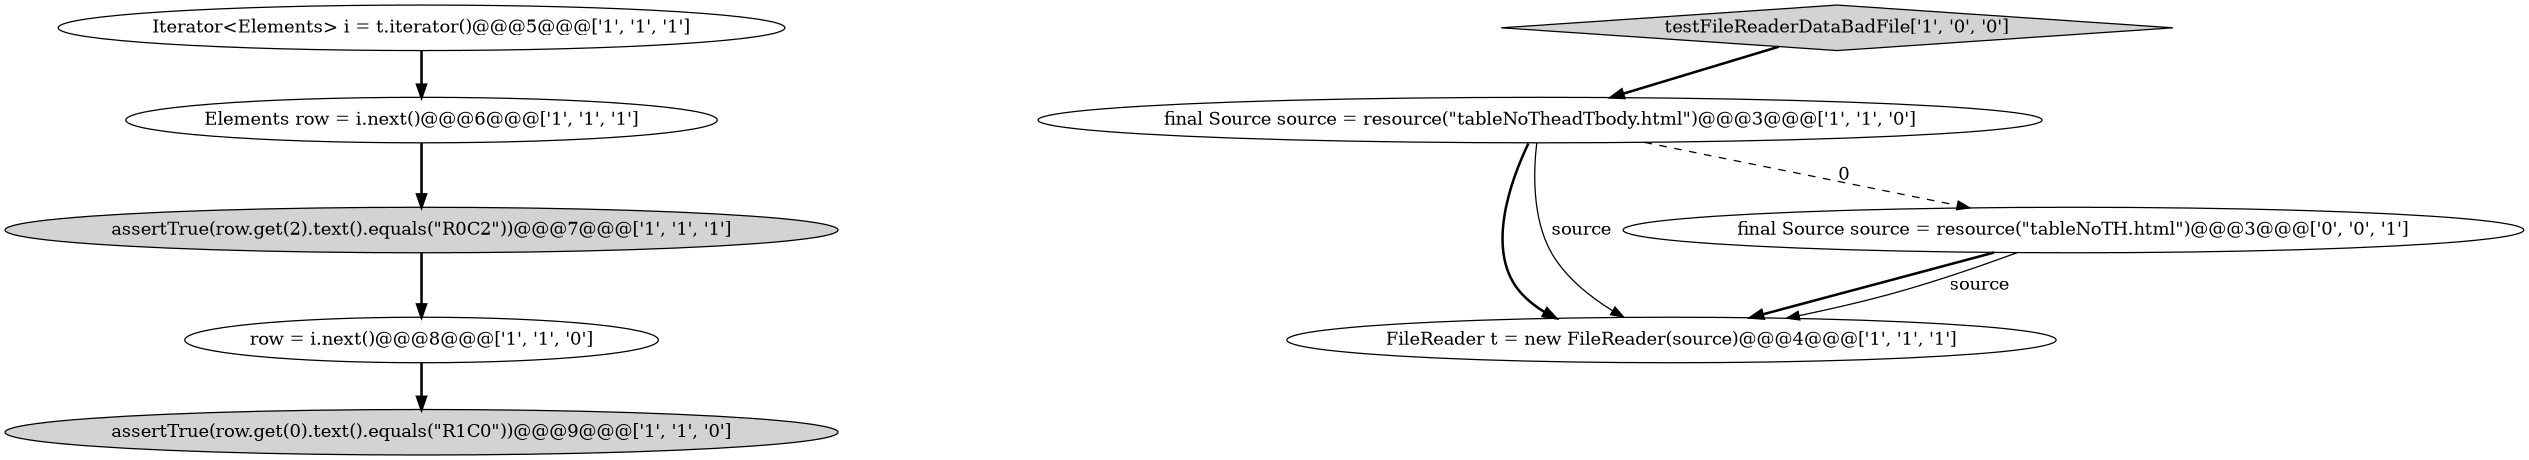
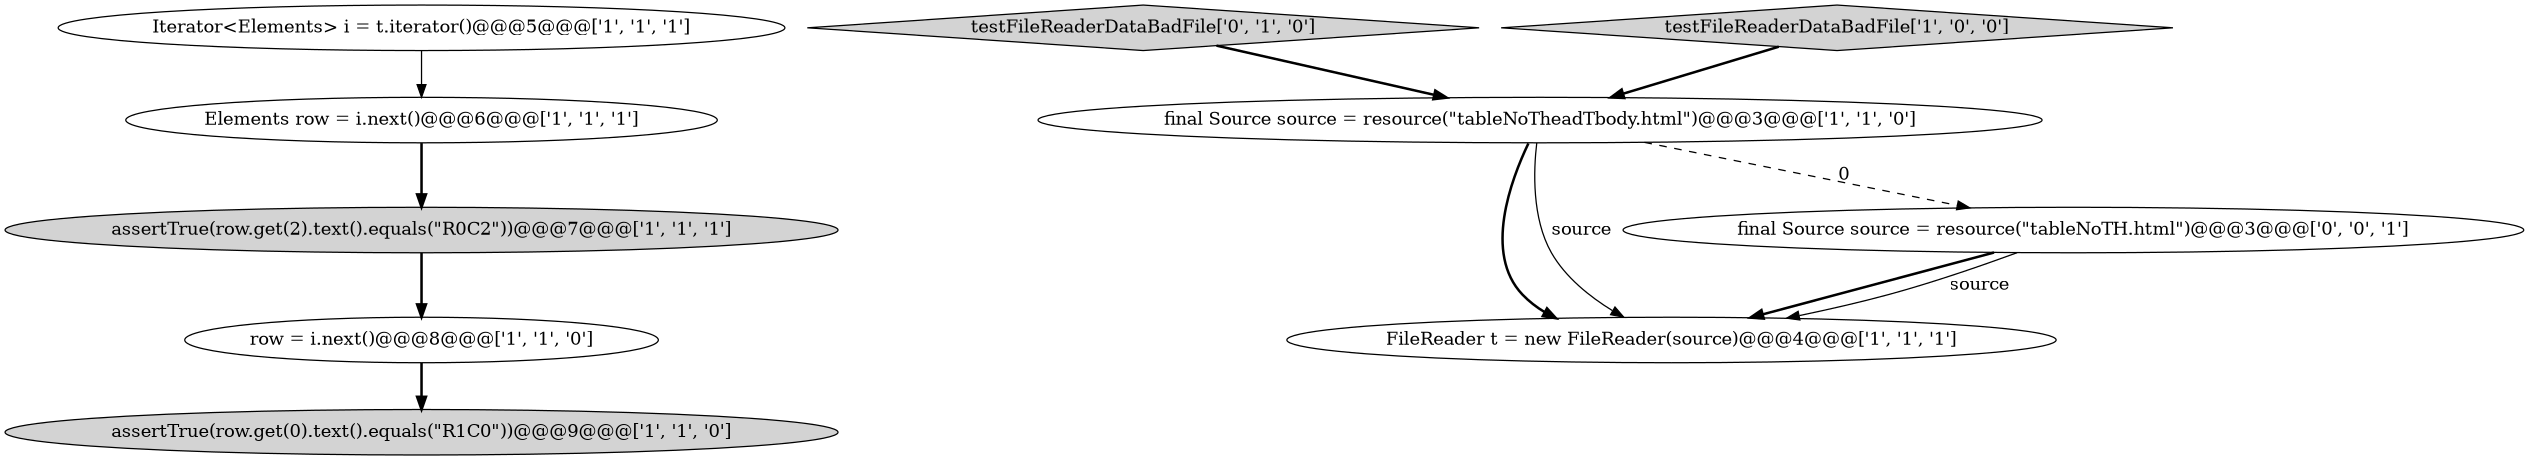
none -> (1143, 28)
(422, 68) -> (422, 68)
